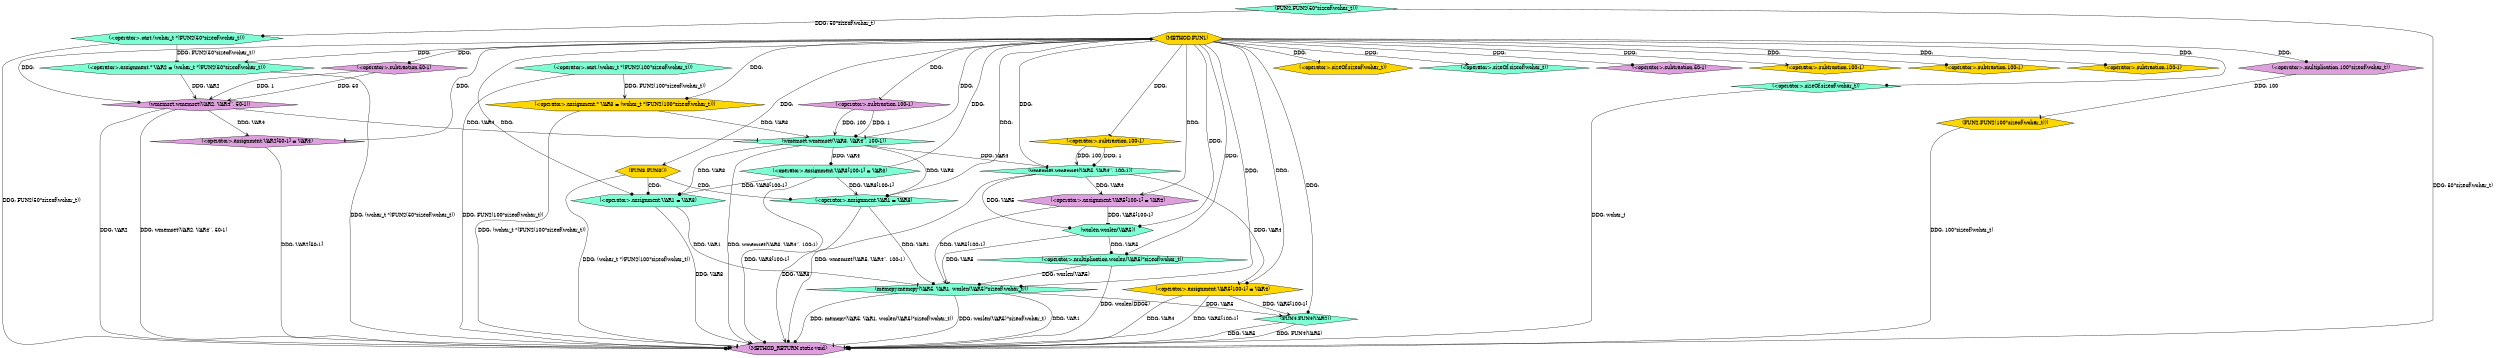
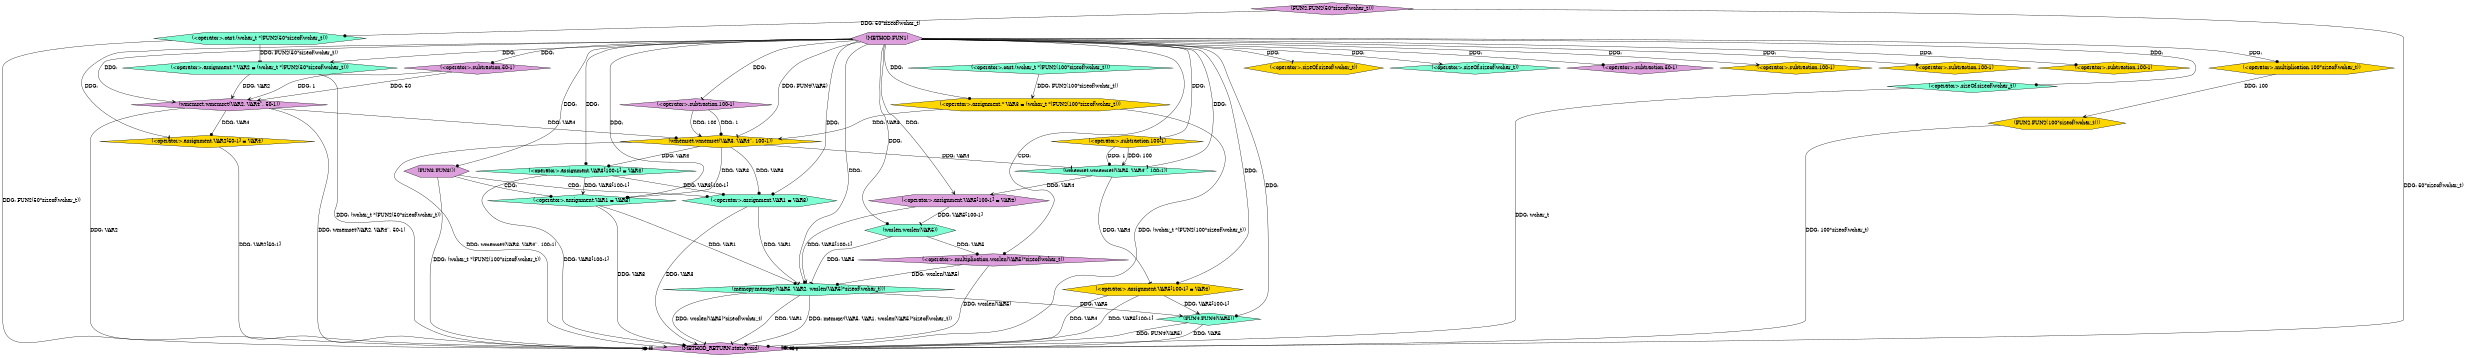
(1316, 9) -> (1332, 9)
(1187, 38) -> (887, 38)
(519, 43) -> (345, 48)
(990, 55) -> (603, 52)
(897, 58) -> (604, 48)
(623, 68) -> (1041, 68)
(2331, 68) -> (2302, 68)
(968, 86) -> (805, 86)
(2169, 95) -> (2181, 95)
(227, 122) -> (219, 122)
(495, 131) -> (473, 123)
(257, 142) -> (207, 142)
(834, 142) -> (721, 142)
(1232, 156) -> (1025, 156)
(648, 171) -> (437, 171)
(830, 171) -> (586, 171)
(992, 211) -> none
(885, 235) -> none
(1112, 260) -> (993, 260)
(952, 290) -> (809, 290)
(462, 295) -> none
(1125, 304) -> (987, 304)
(1306, 319) -> (1209, 319)
(788, 349) -> (720, 349)
